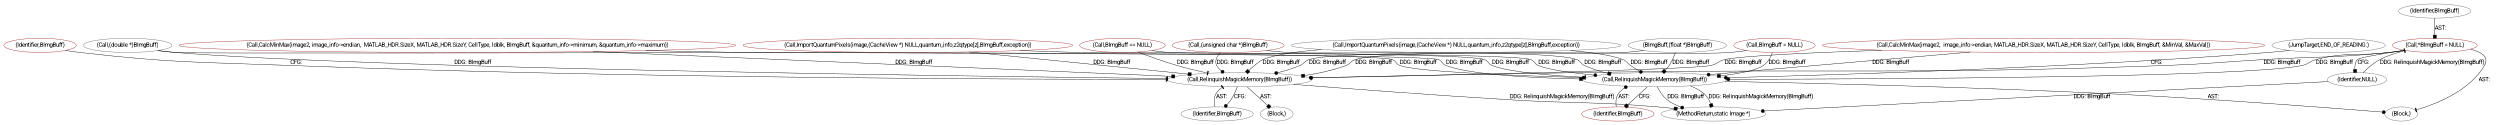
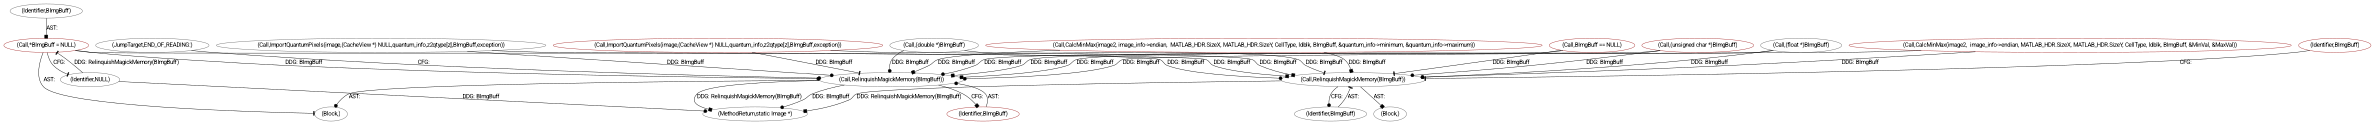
(1677, 45) -> (1801, 45)
(1774, 45) -> none
(2366, 57) -> (54, 66)
